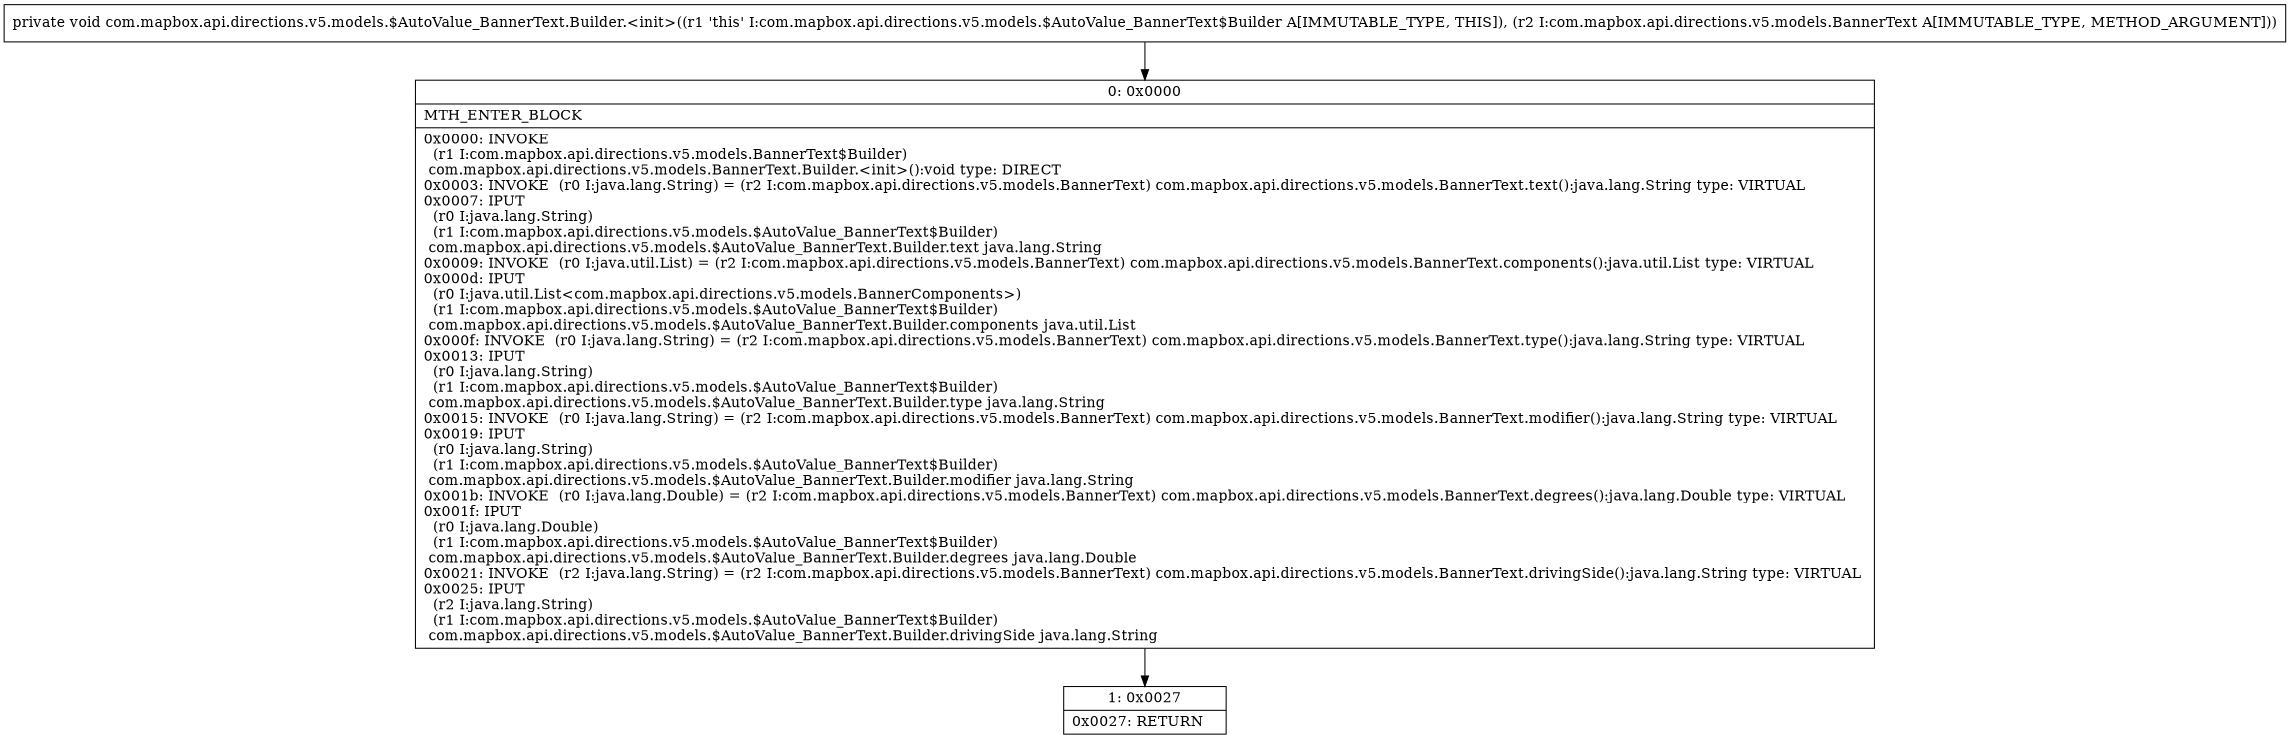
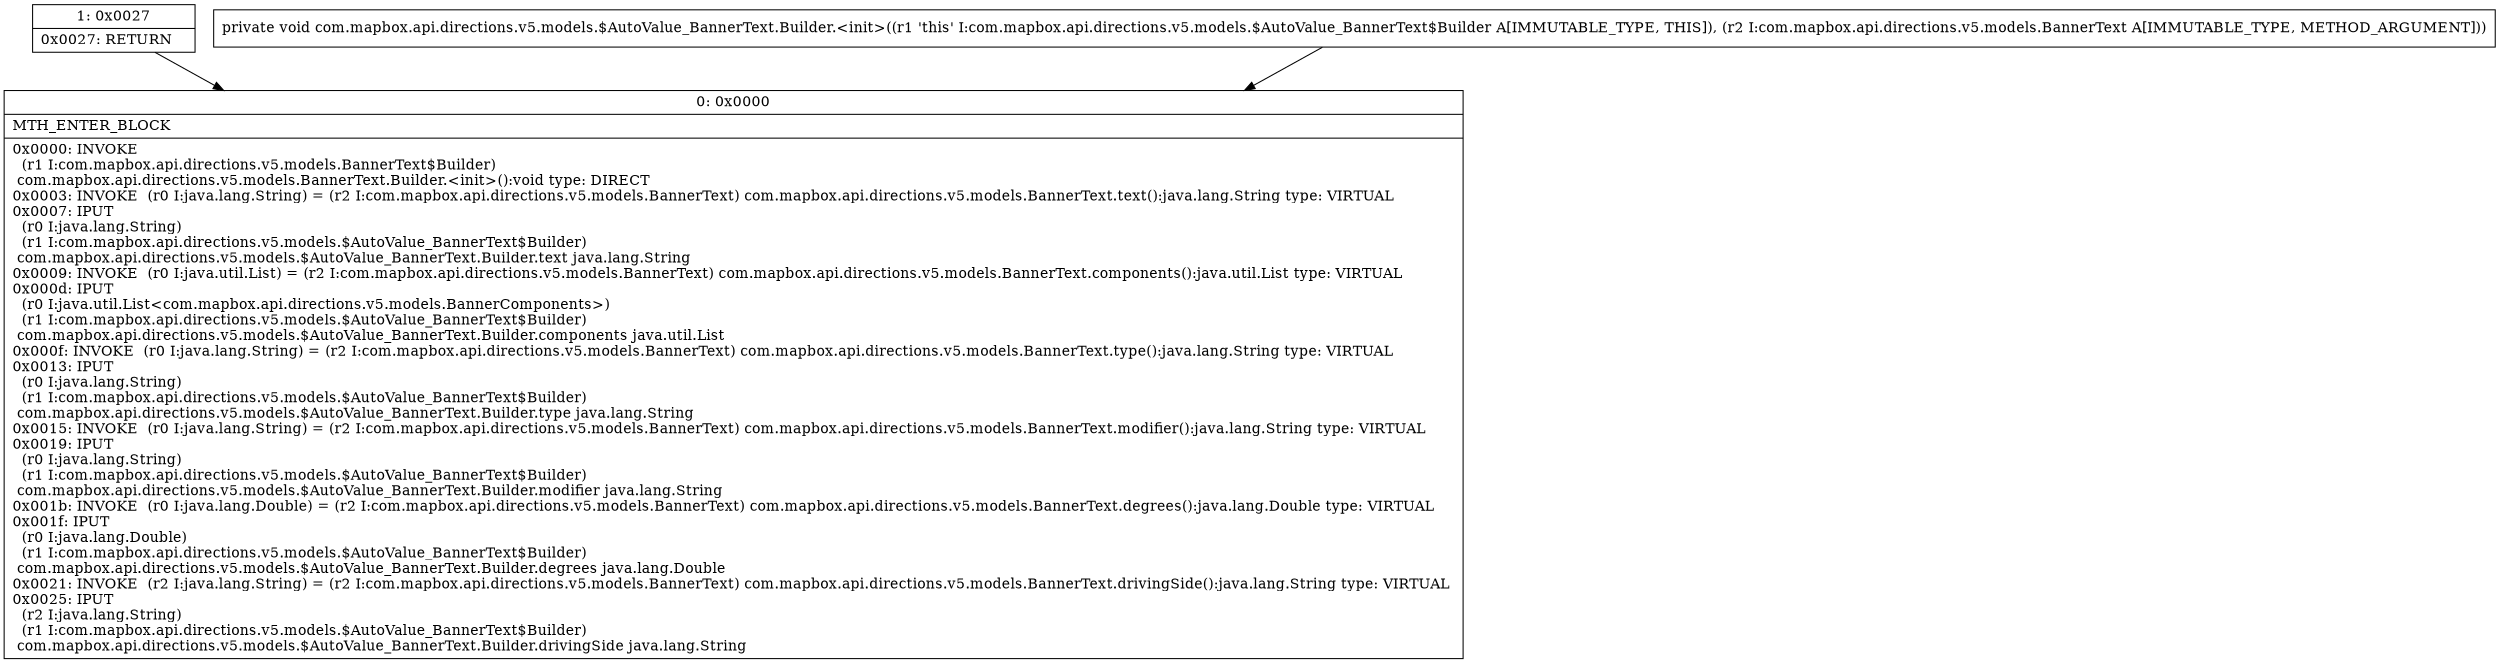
(1145, 662) -> (185, 69)
